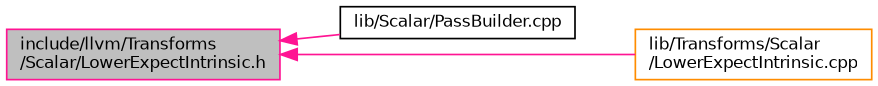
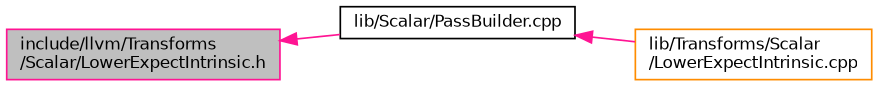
(466, 54) -> (614, 39)
